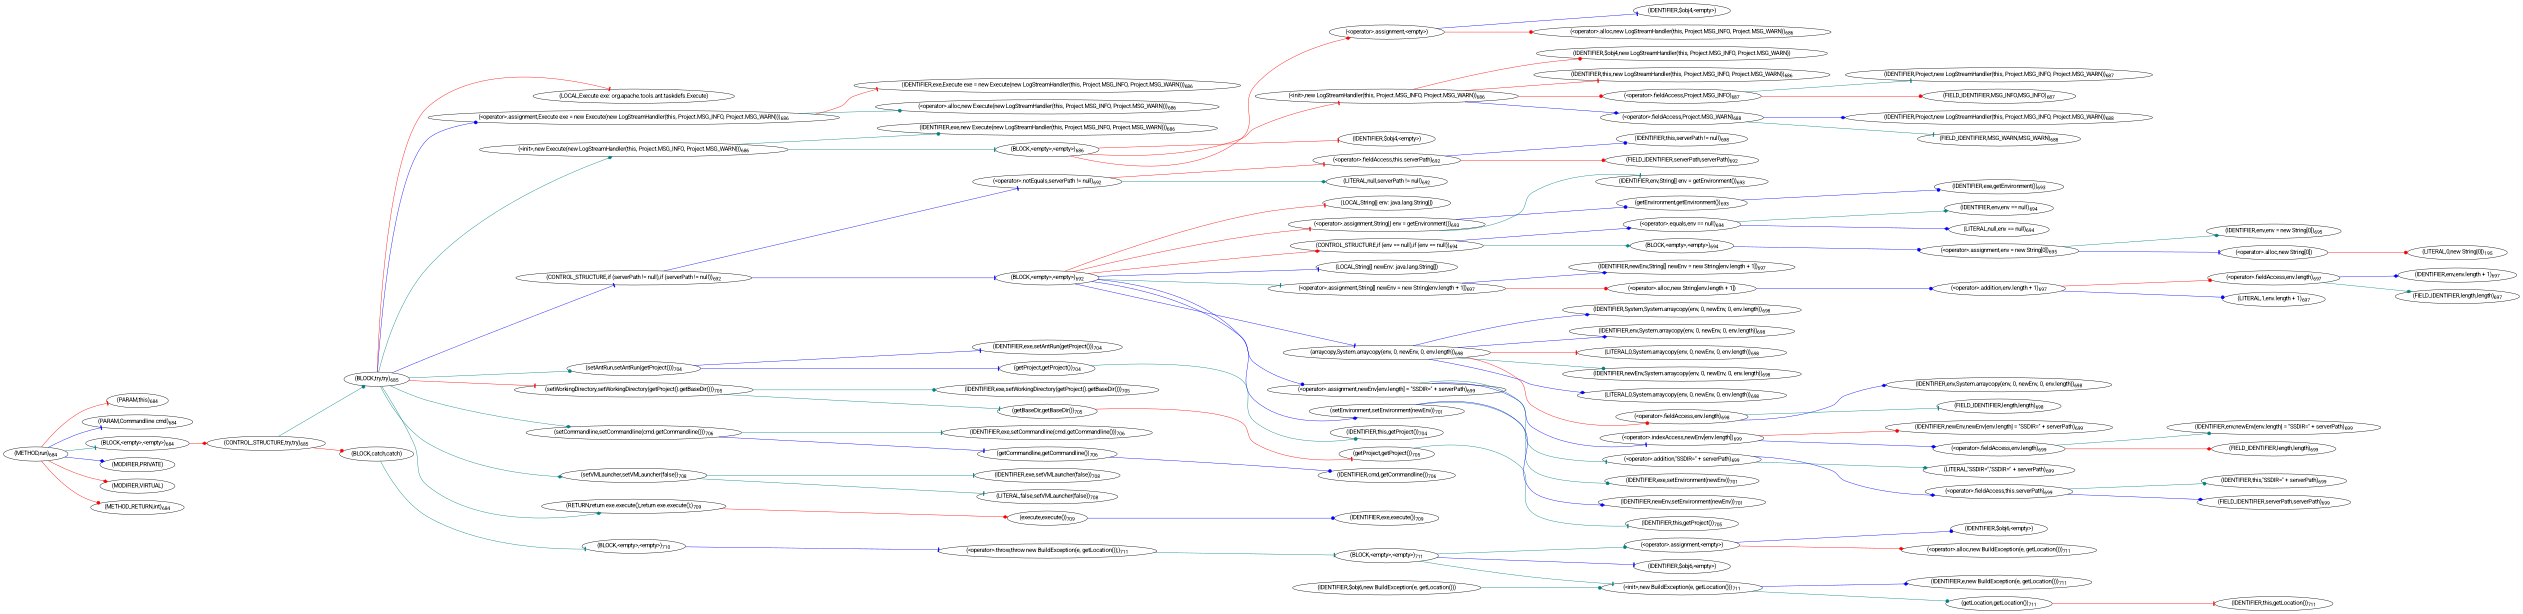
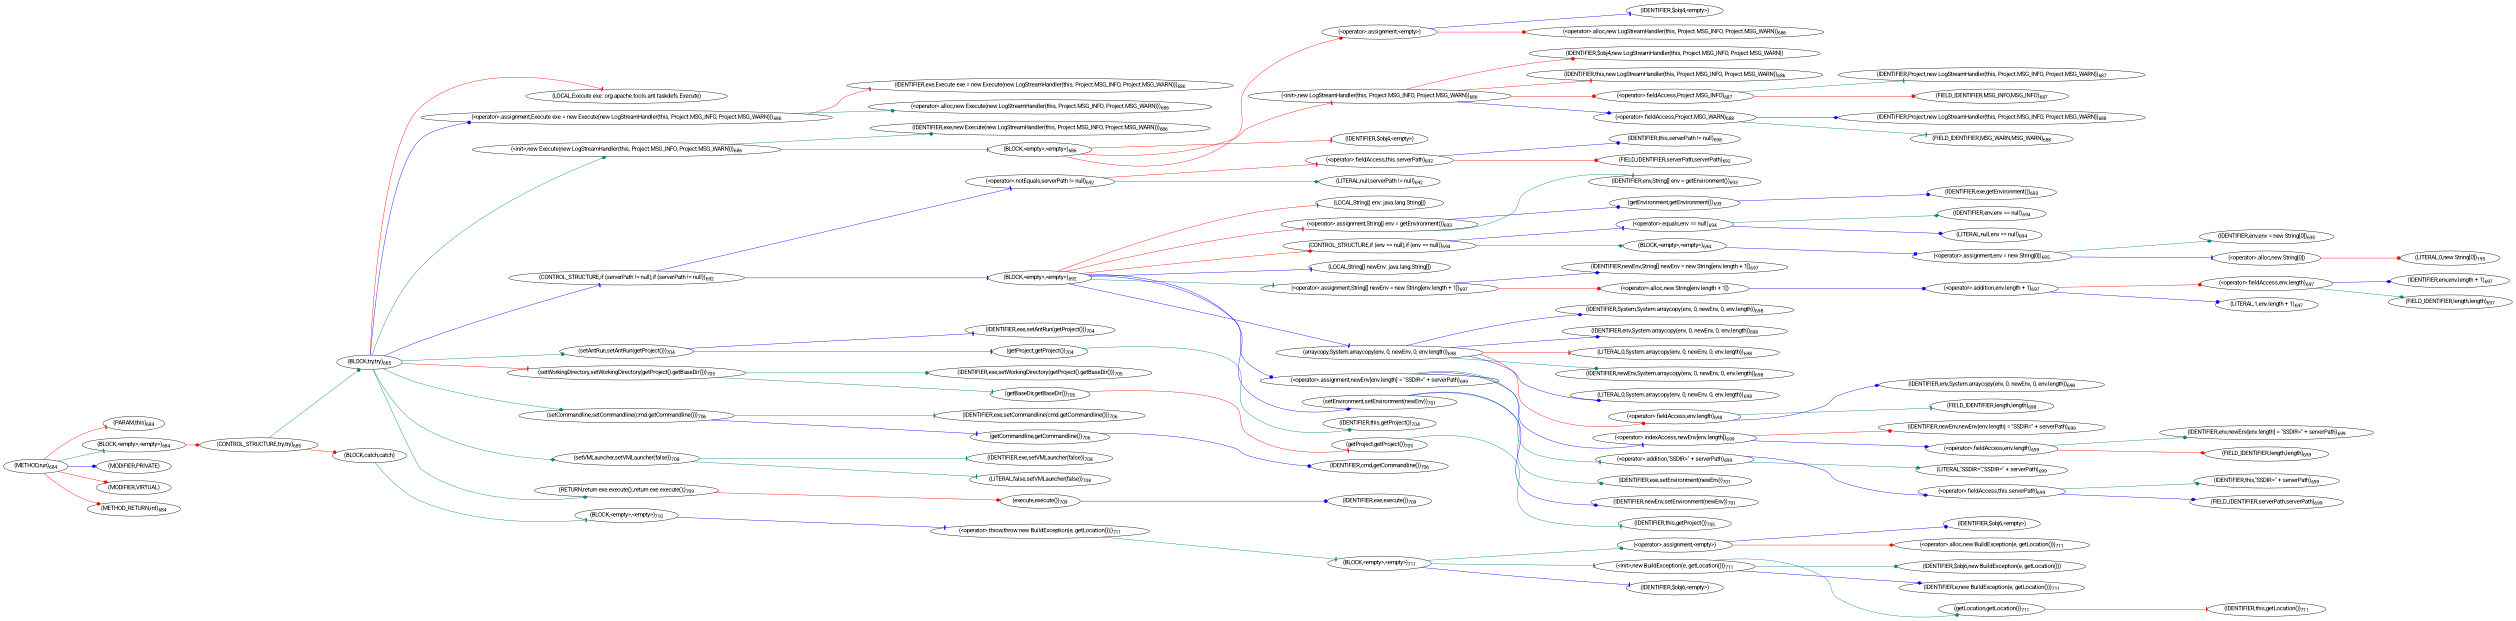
(1541, 235) -> (1535, 234)
(137, 422) -> none
(1540, 588) -> (1825, 566)
